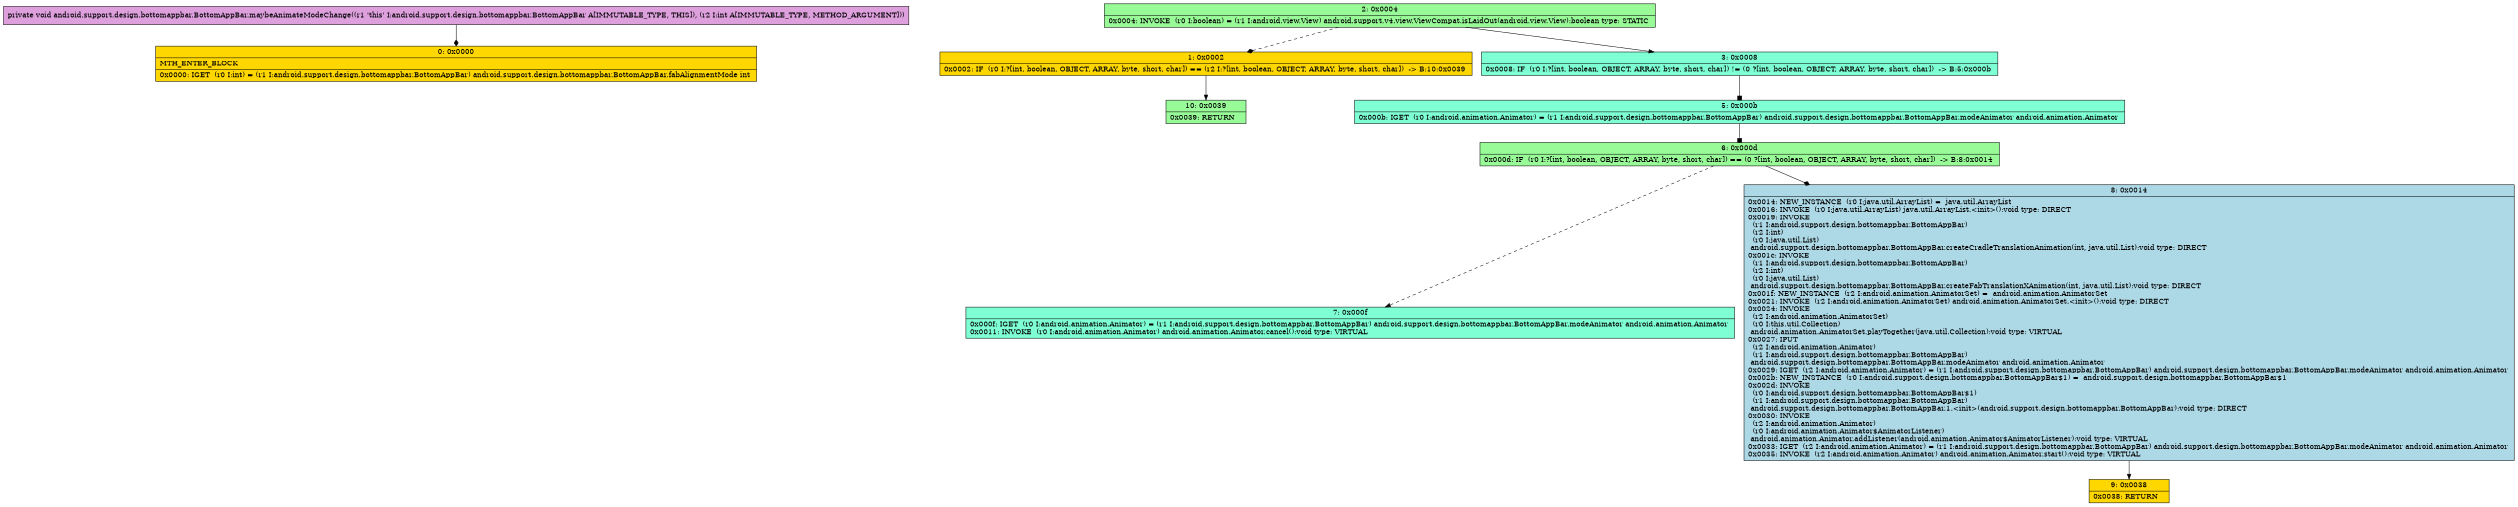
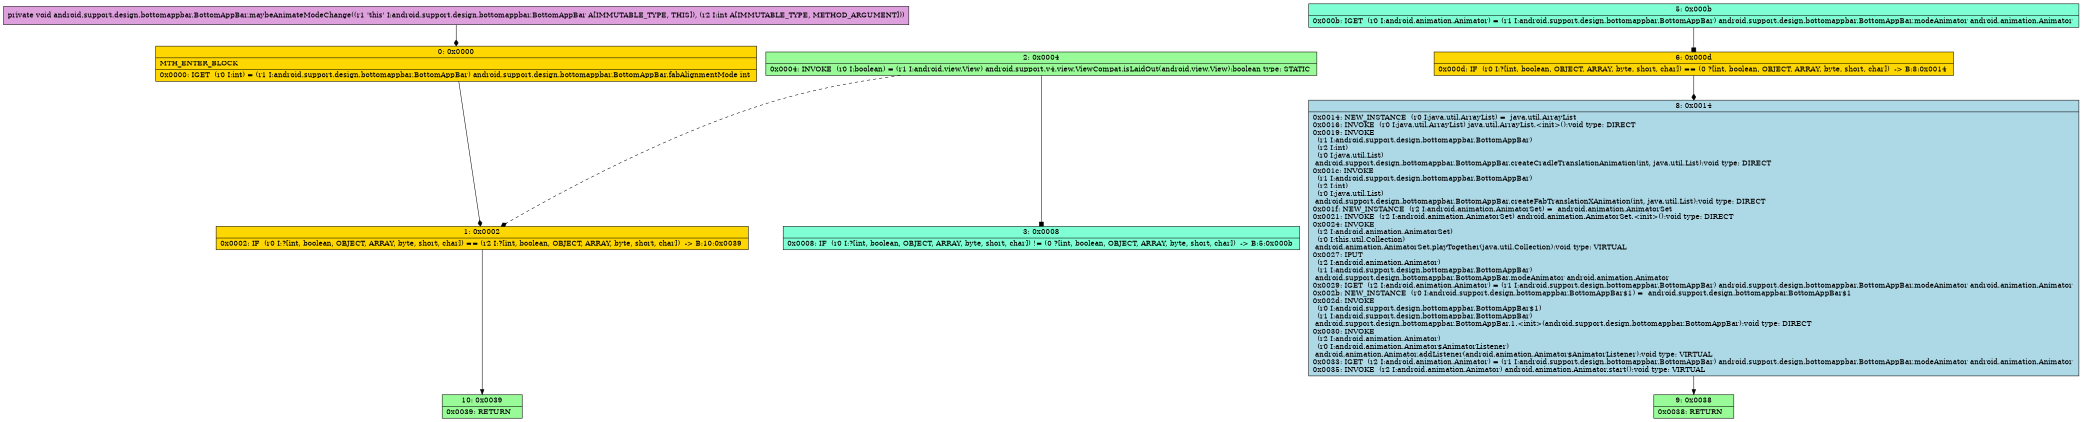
(1557, 39) -> (1041, 148)
(1740, 85) -> none
none -> (469, 151)
(1740, 154) -> (1694, 64)
(1350, 323) -> none
(2129, 491) -> (1694, 407)
